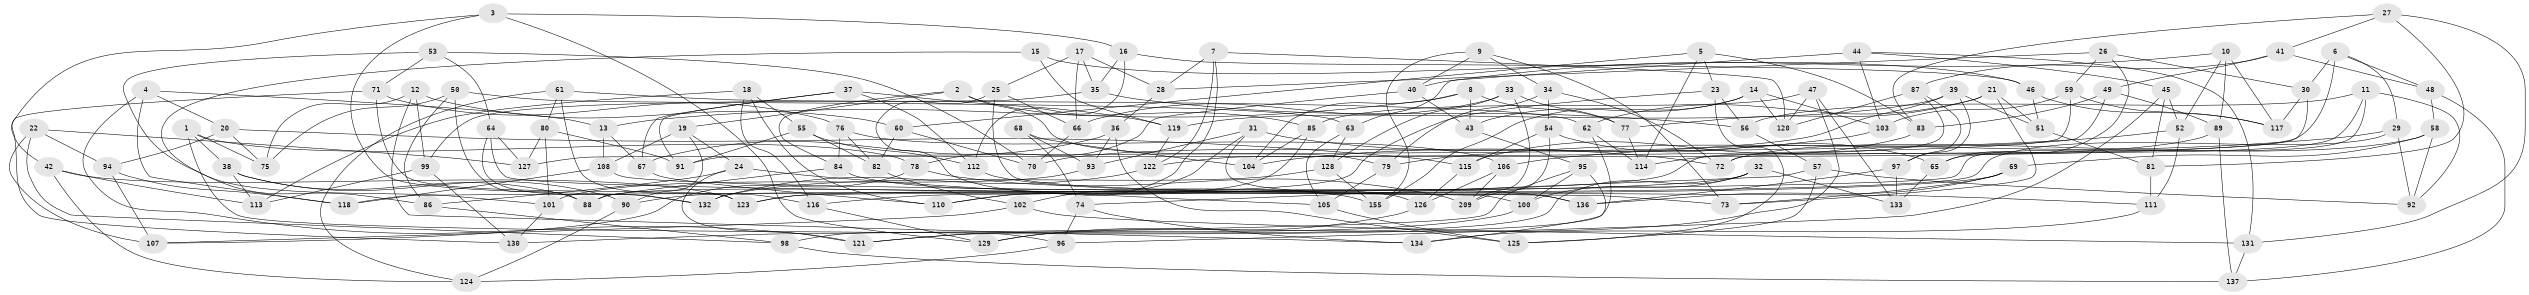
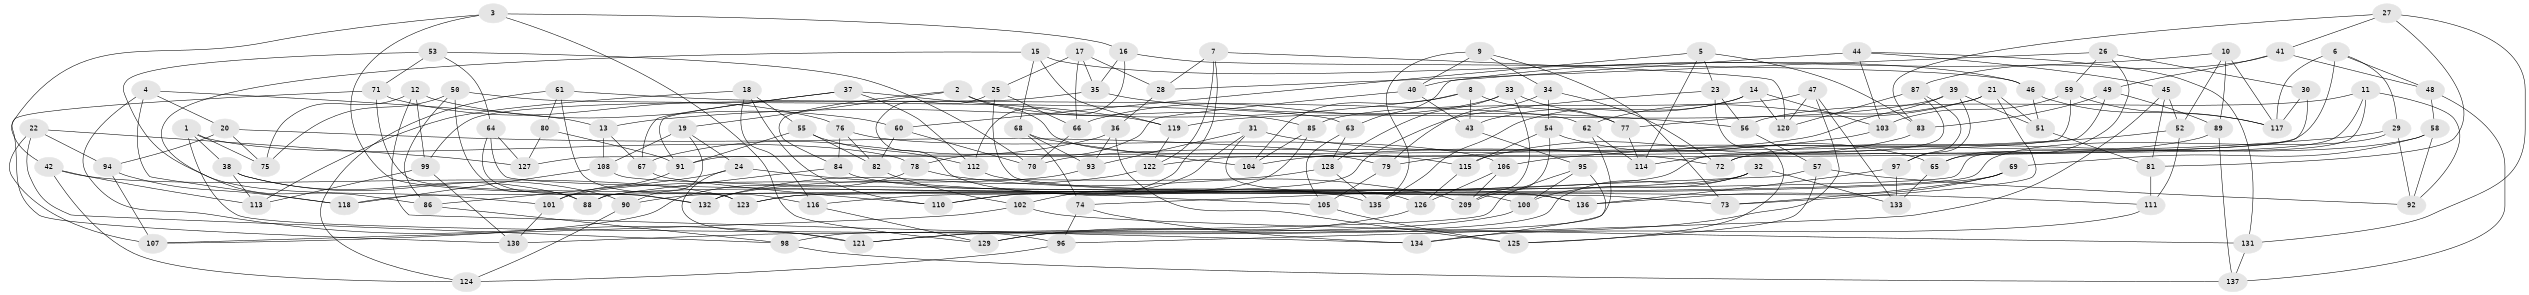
(2321, 71) -> (2288, 79)
none -> (1027, 90)
(547, 167) -> (615, 186)
(1375, 205) -> (1375, 205)
